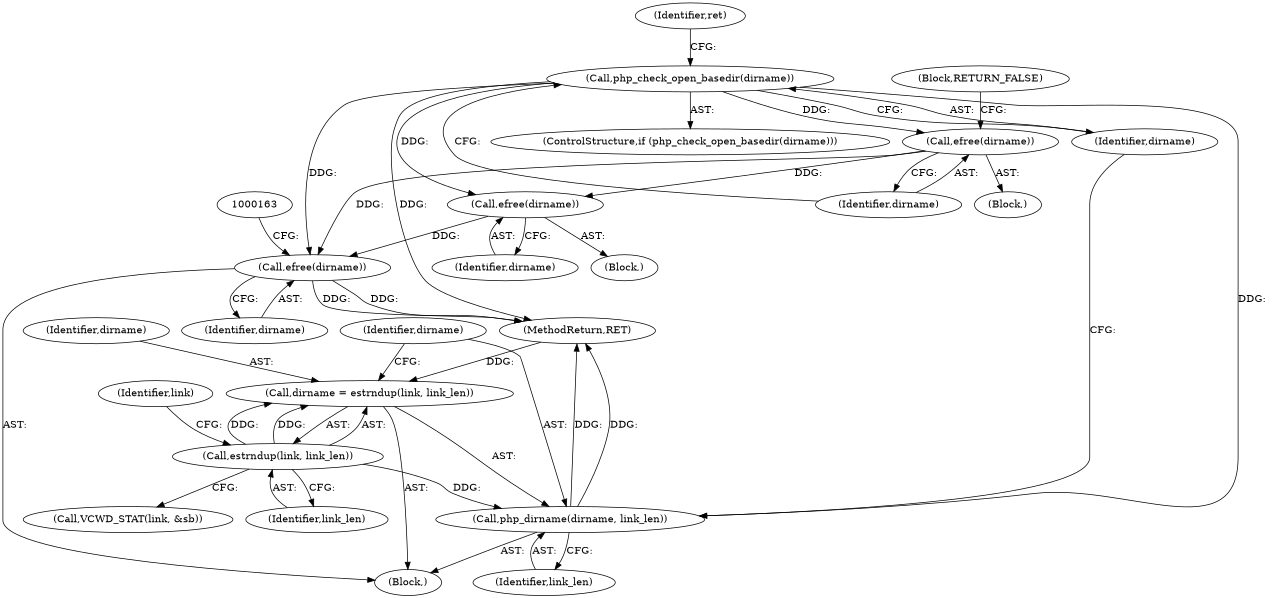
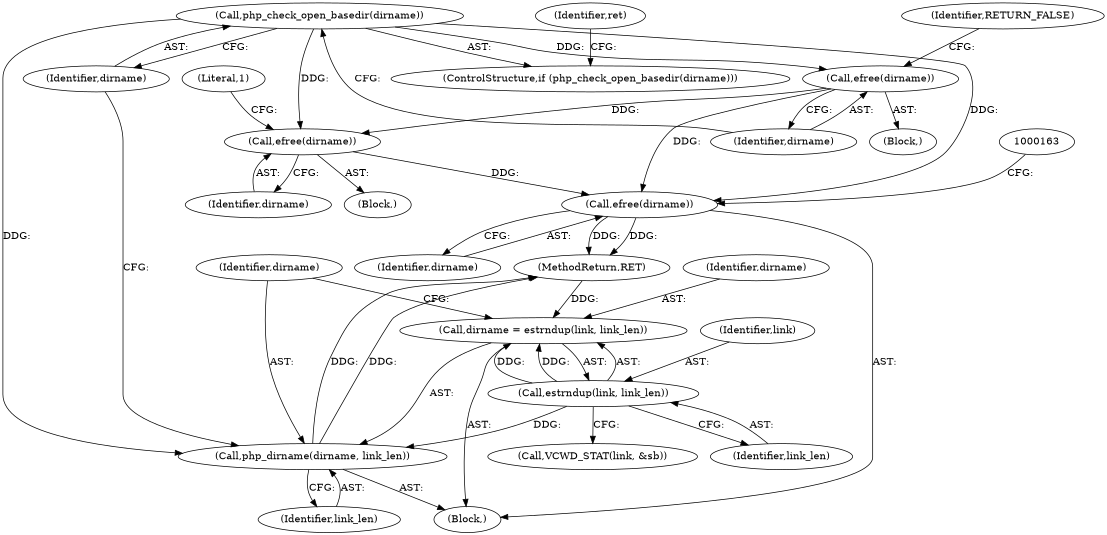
(690, 44) -> (590, 44)
none -> (224, 79)
(980, 79) -> (1003, 16)
(392, 175) -> none
(211, 425) -> (699, 362)
